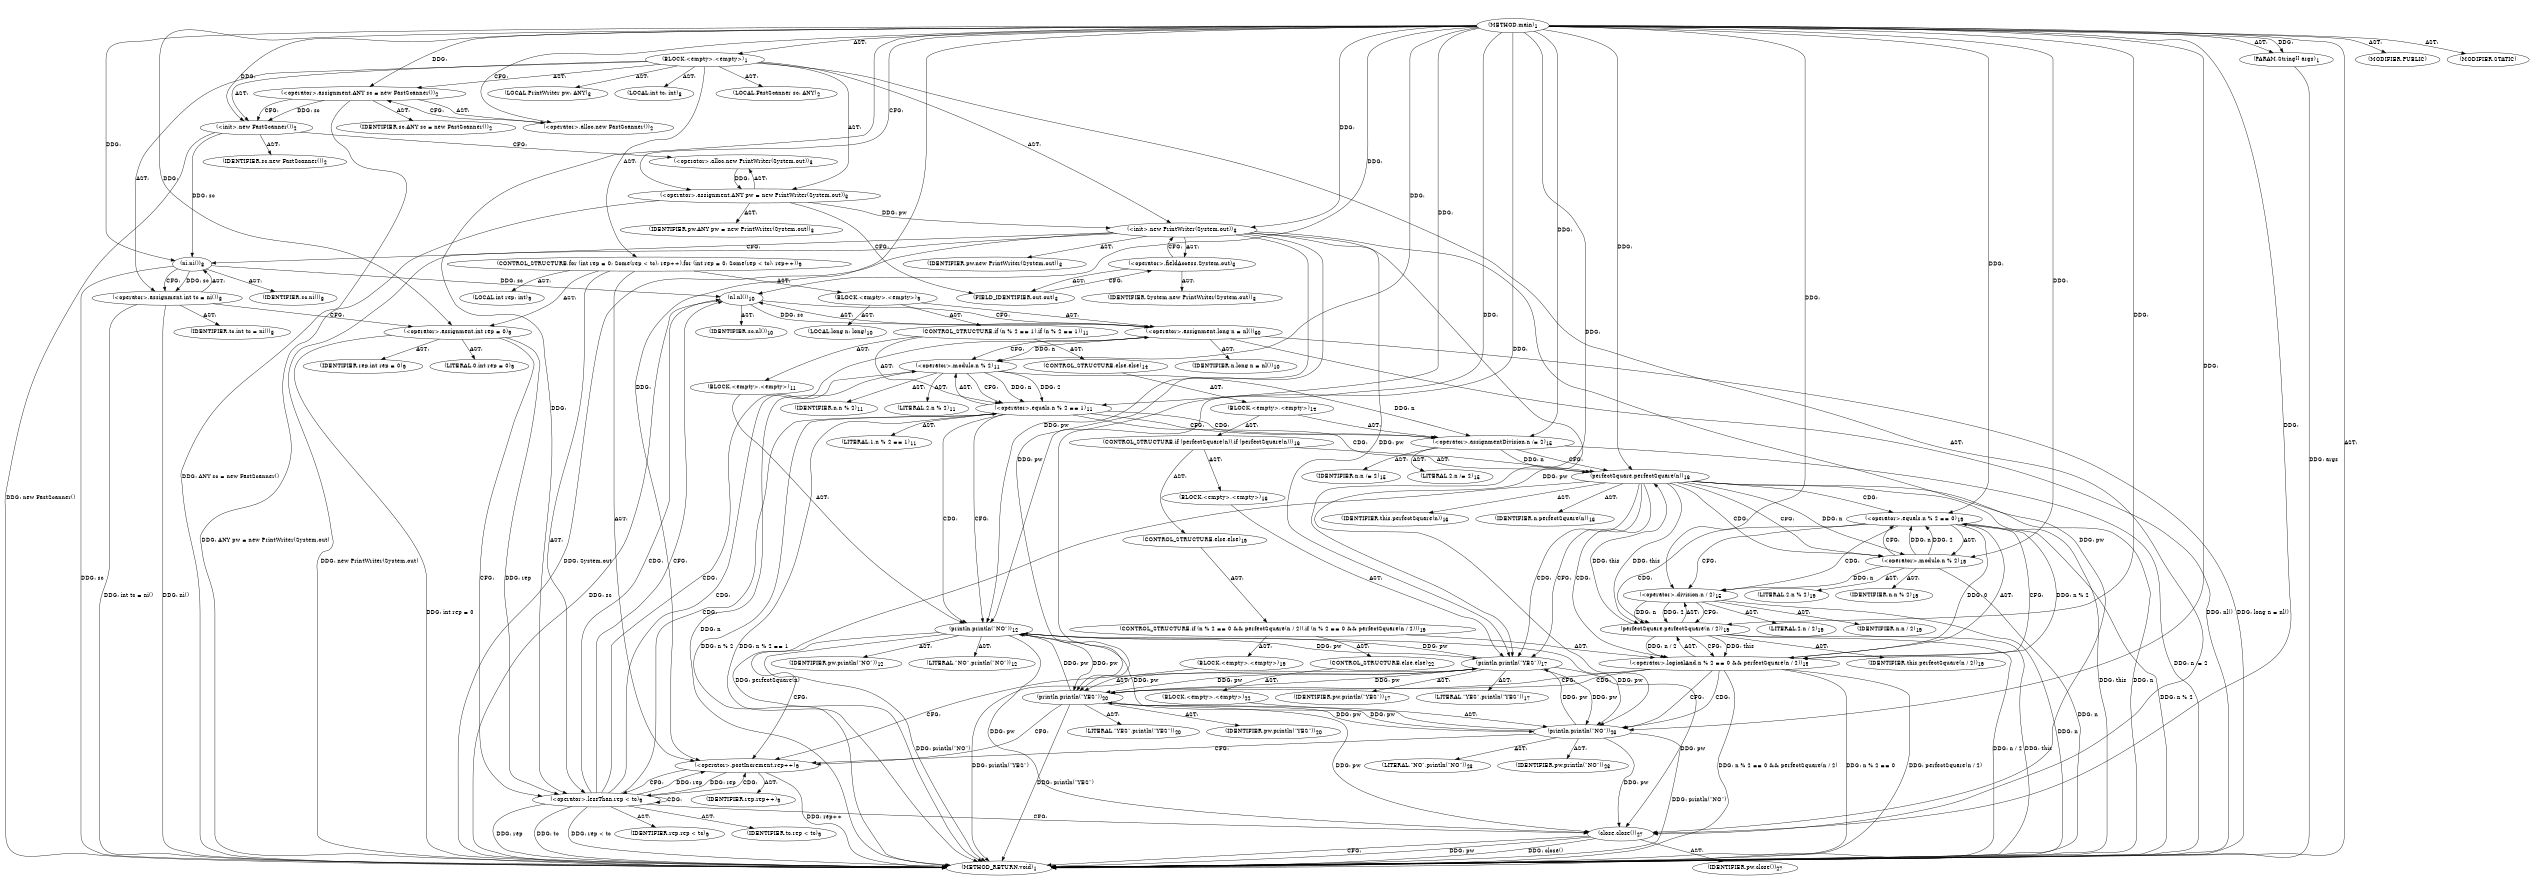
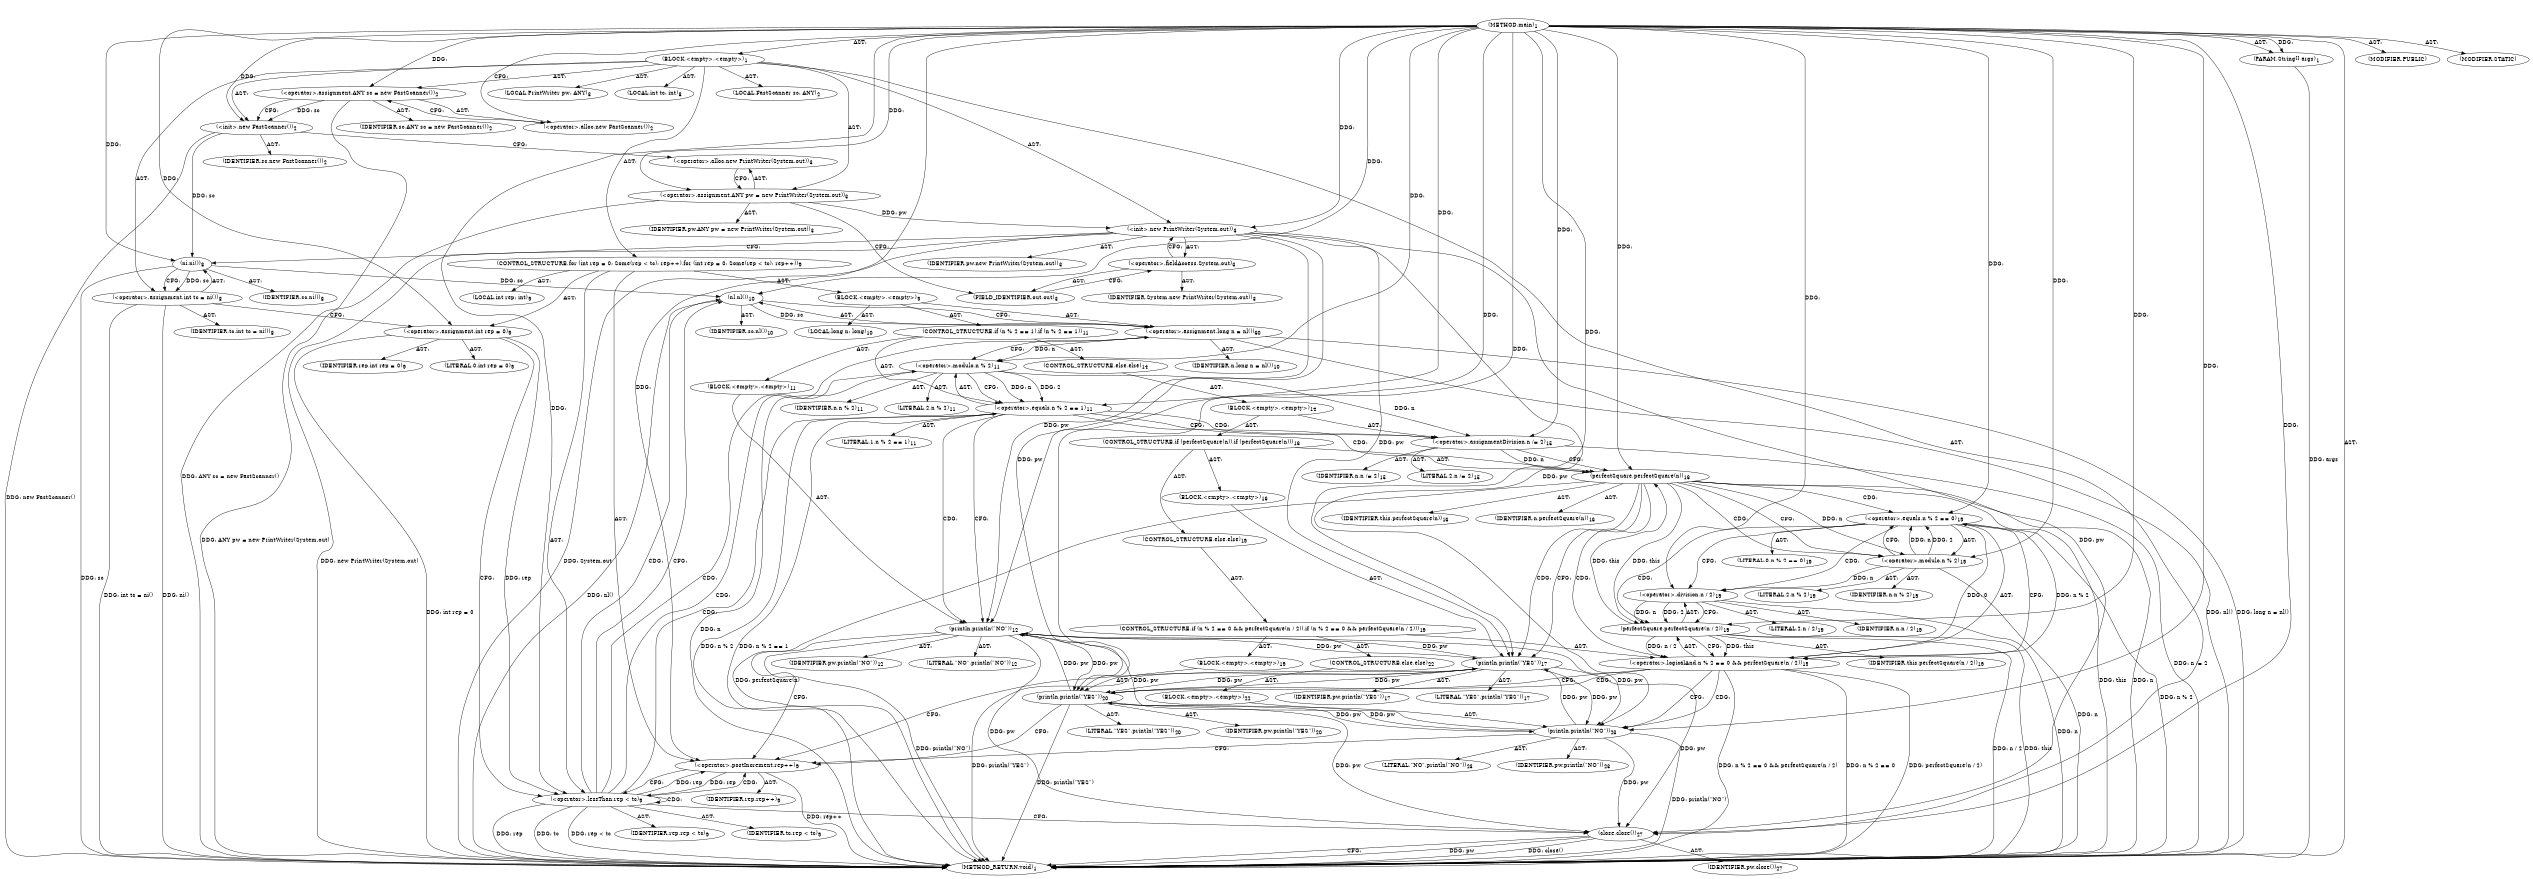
(897, 111) -> (897, 111)
(743, 179) -> (743, 179)
none -> (1775, 561)
(600, 595) -> (600, 595)
(1718, 595) -> (1718, 595)
